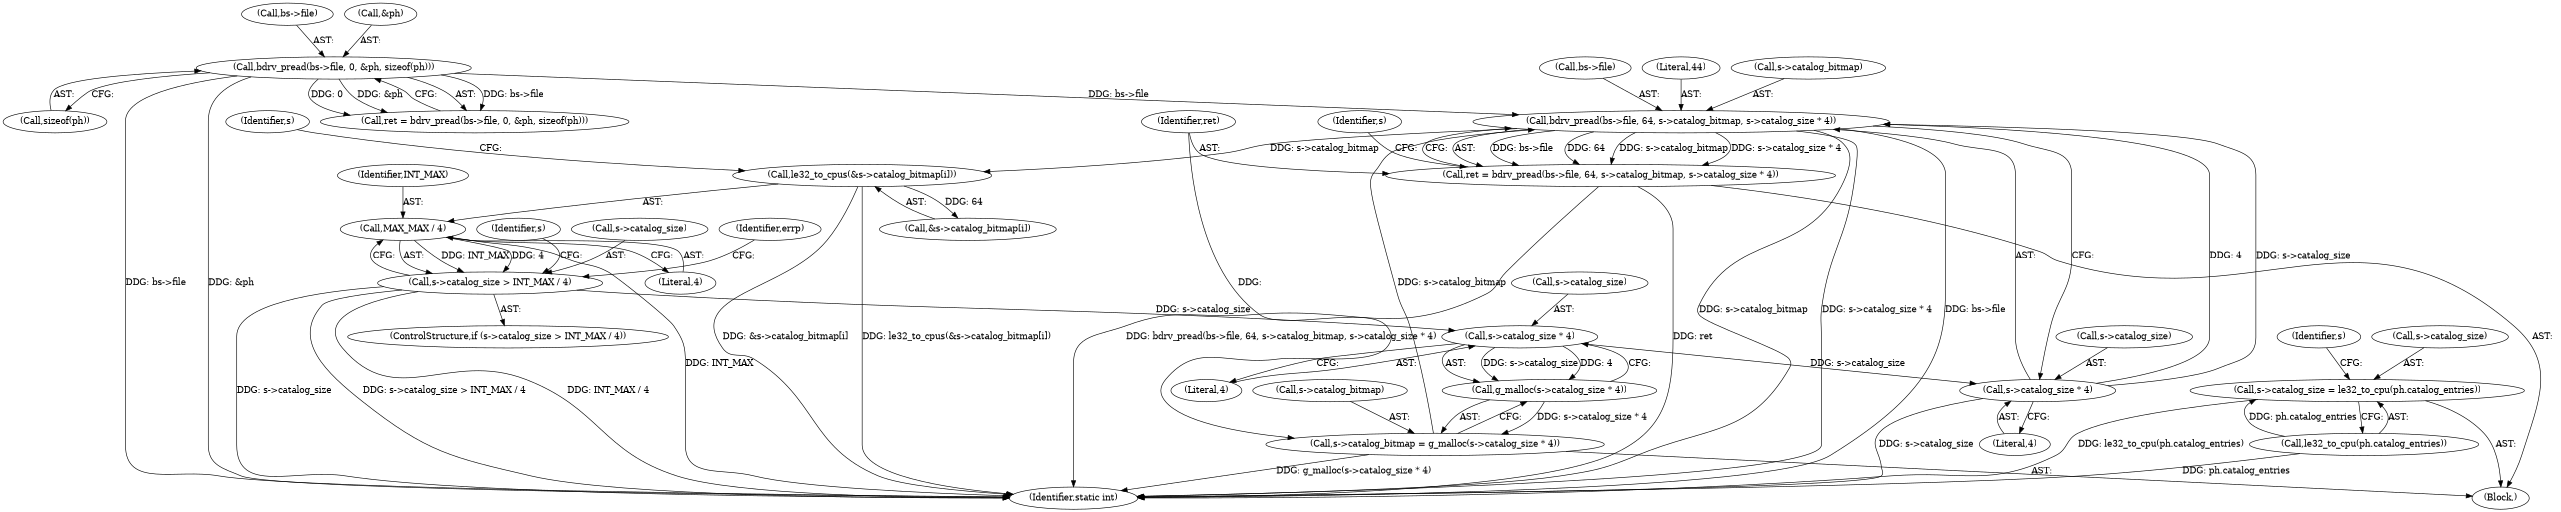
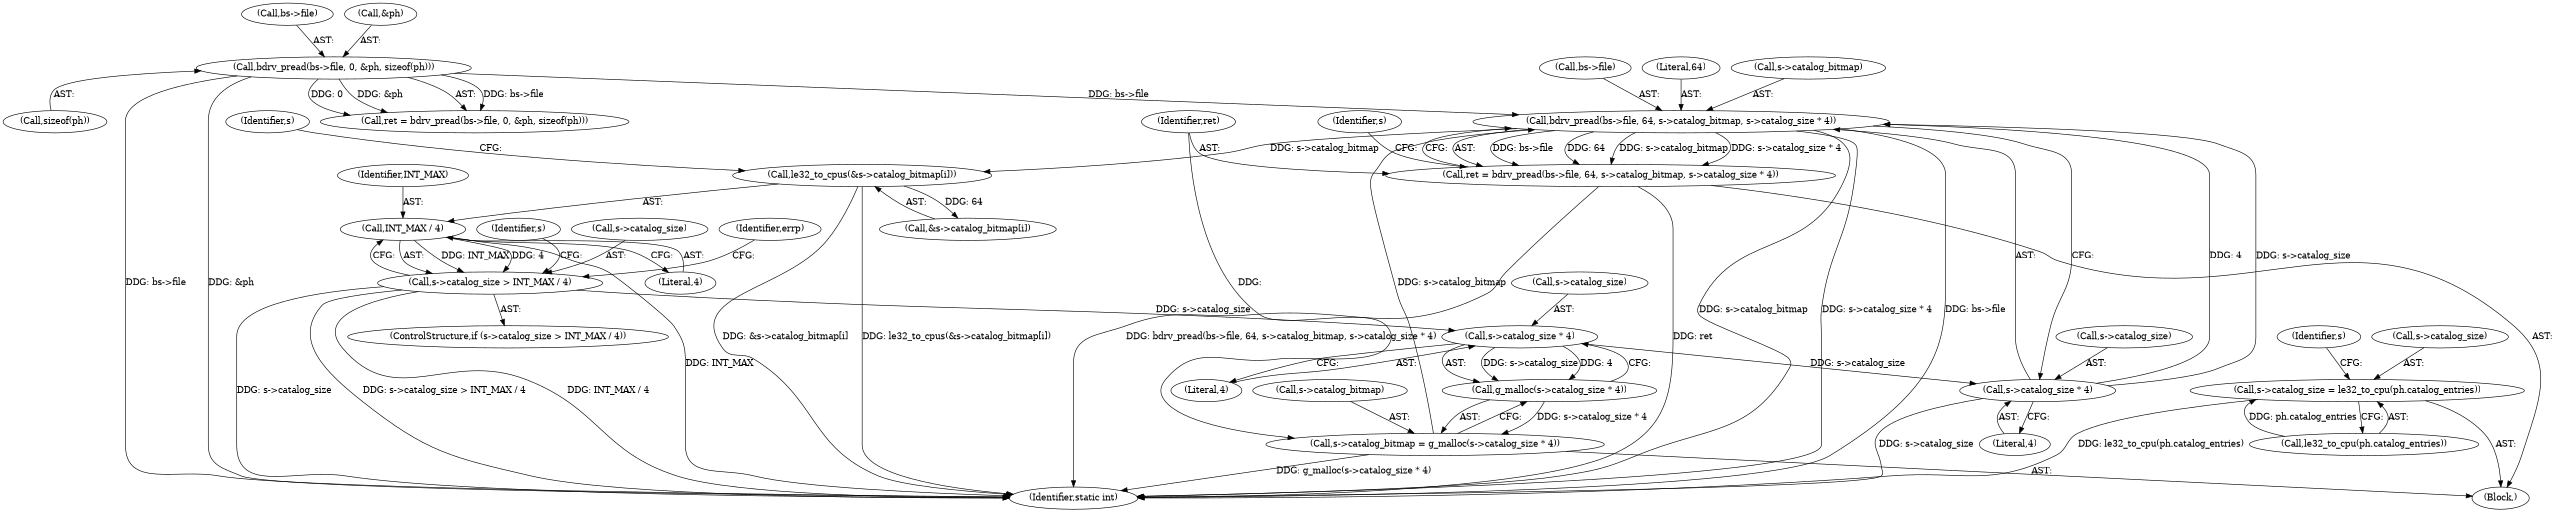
(1681, 68) -> (1681, 68)
(137, 80) -> none
(410, 96) -> none
(403, 229) -> (403, 229)
(1867, 484) -> none
